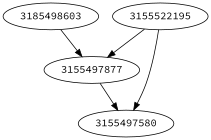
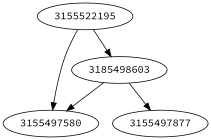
(129, 41) -> (100, 40)
(107, 94) -> (88, 95)
